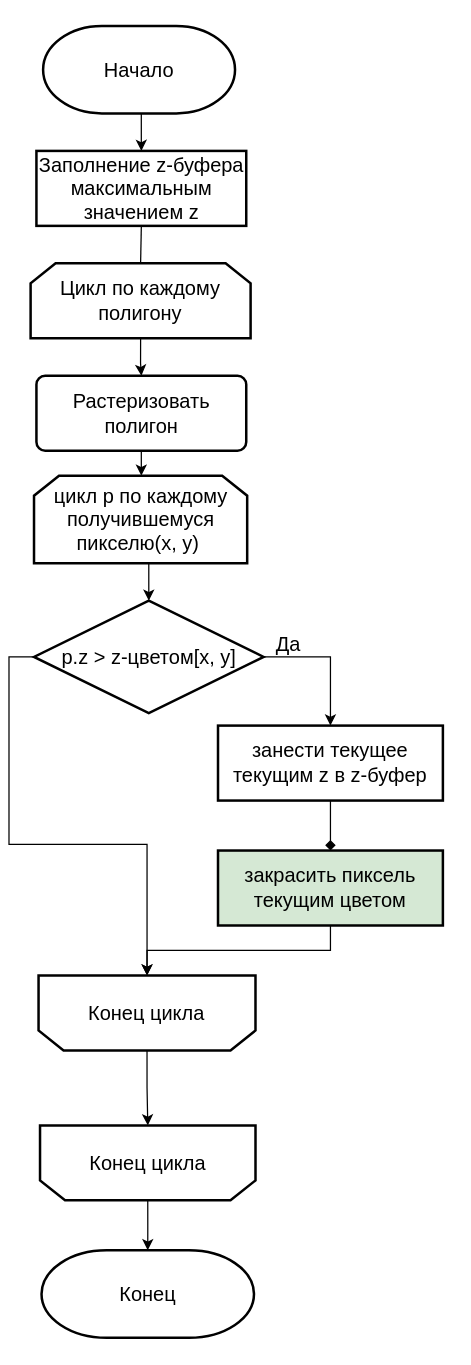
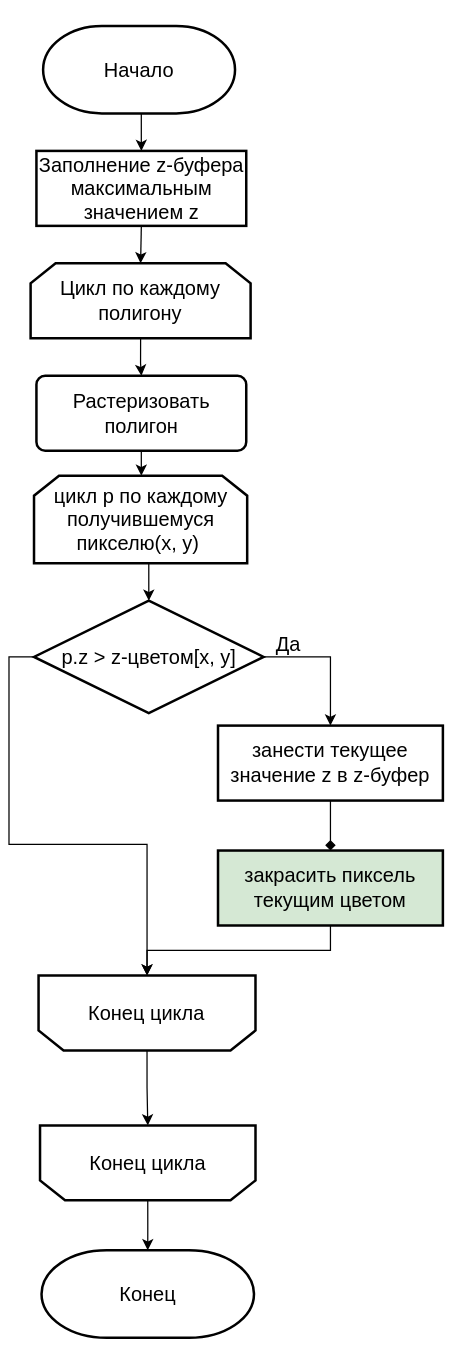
(141, 256) -> (141, 253)
(331, 763) -> (331, 763)
